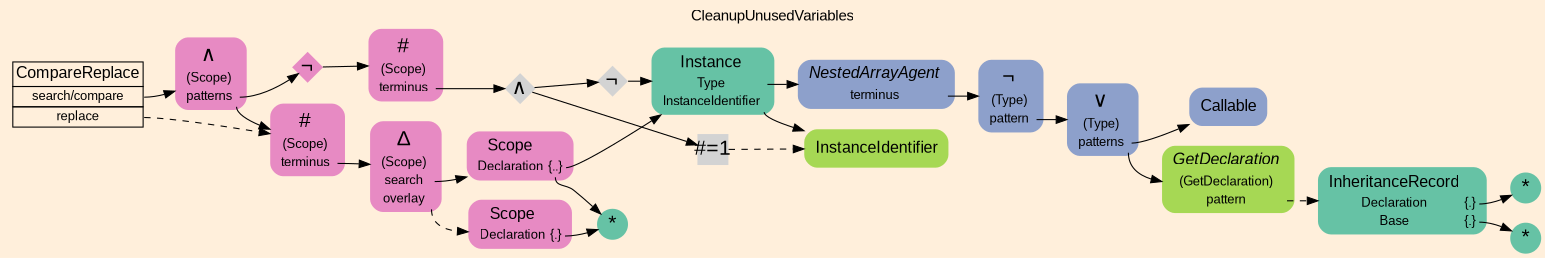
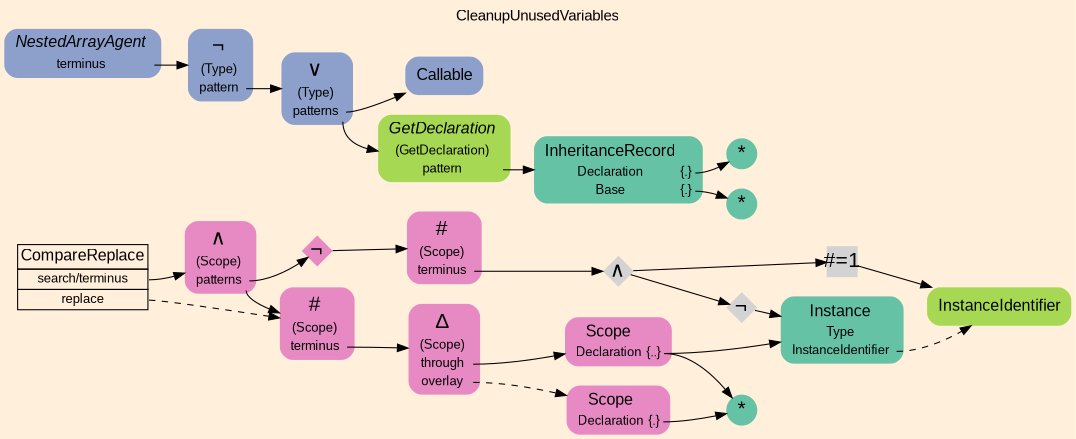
(777, 84) -> none
(78, 96) -> (83, 279)
(778, 122) -> (930, 345)
(761, 149) -> (890, 275)
(404, 181) -> (443, 363)
(1297, 201) -> (513, 170)
